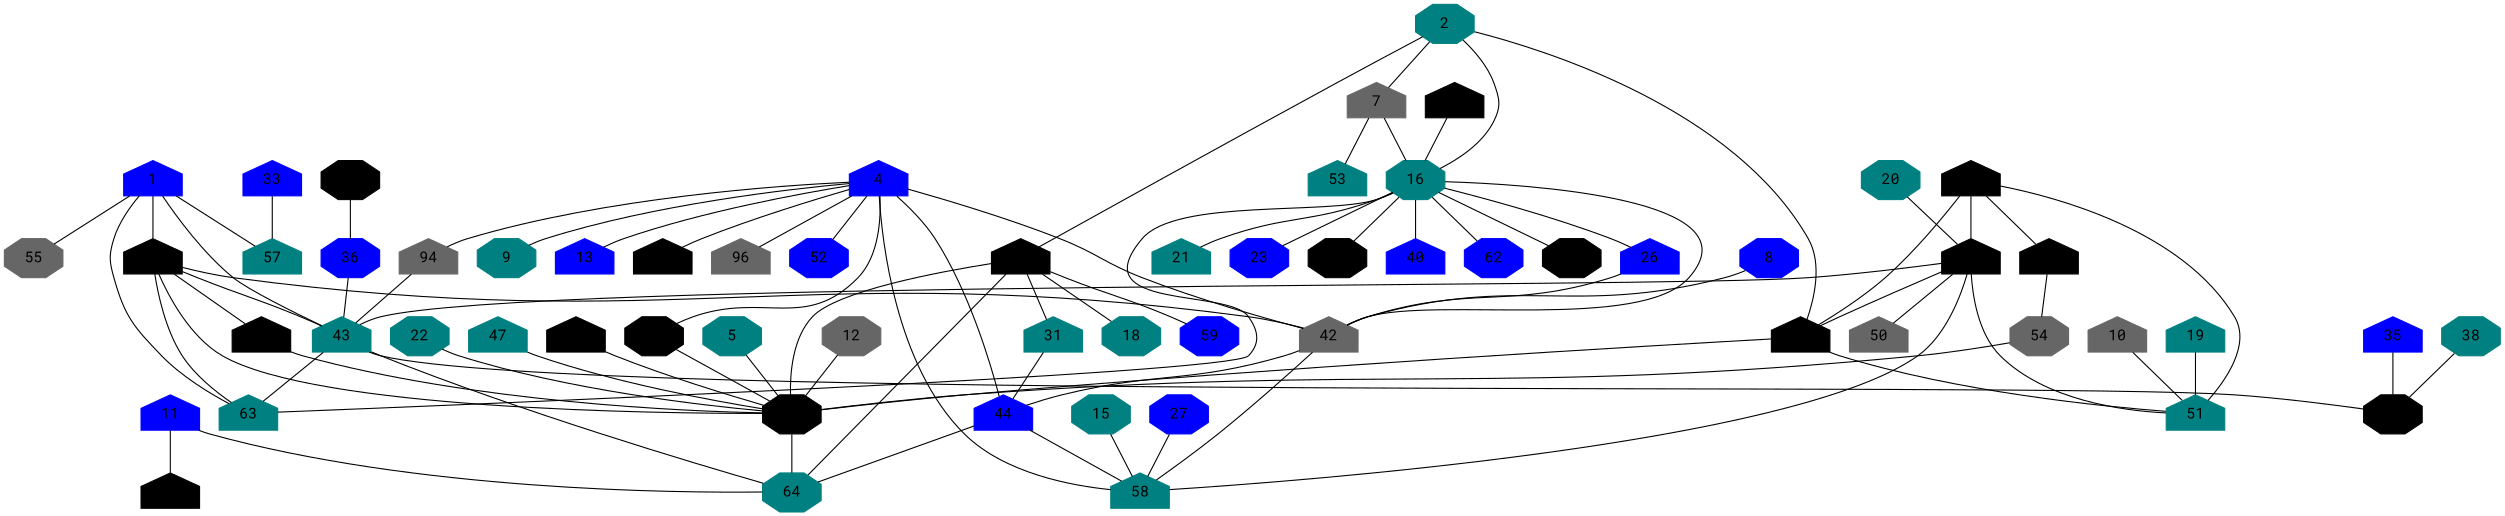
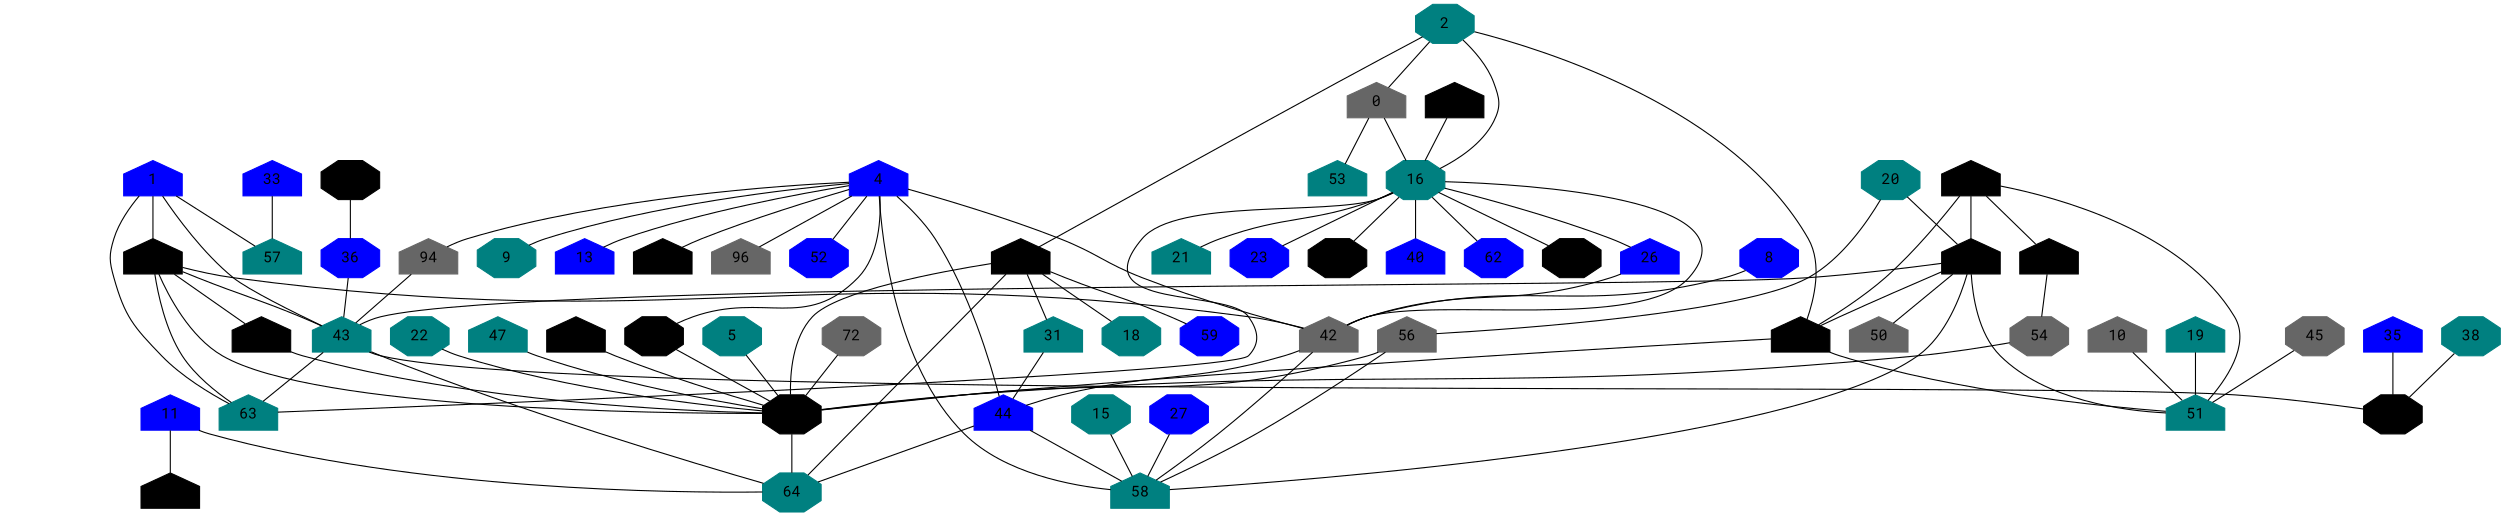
(1377, 102) -> (1377, 102)
(34, 258) -> none
(852, 336) -> (852, 336)
none -> (1407, 336)
none -> (2315, 336)
